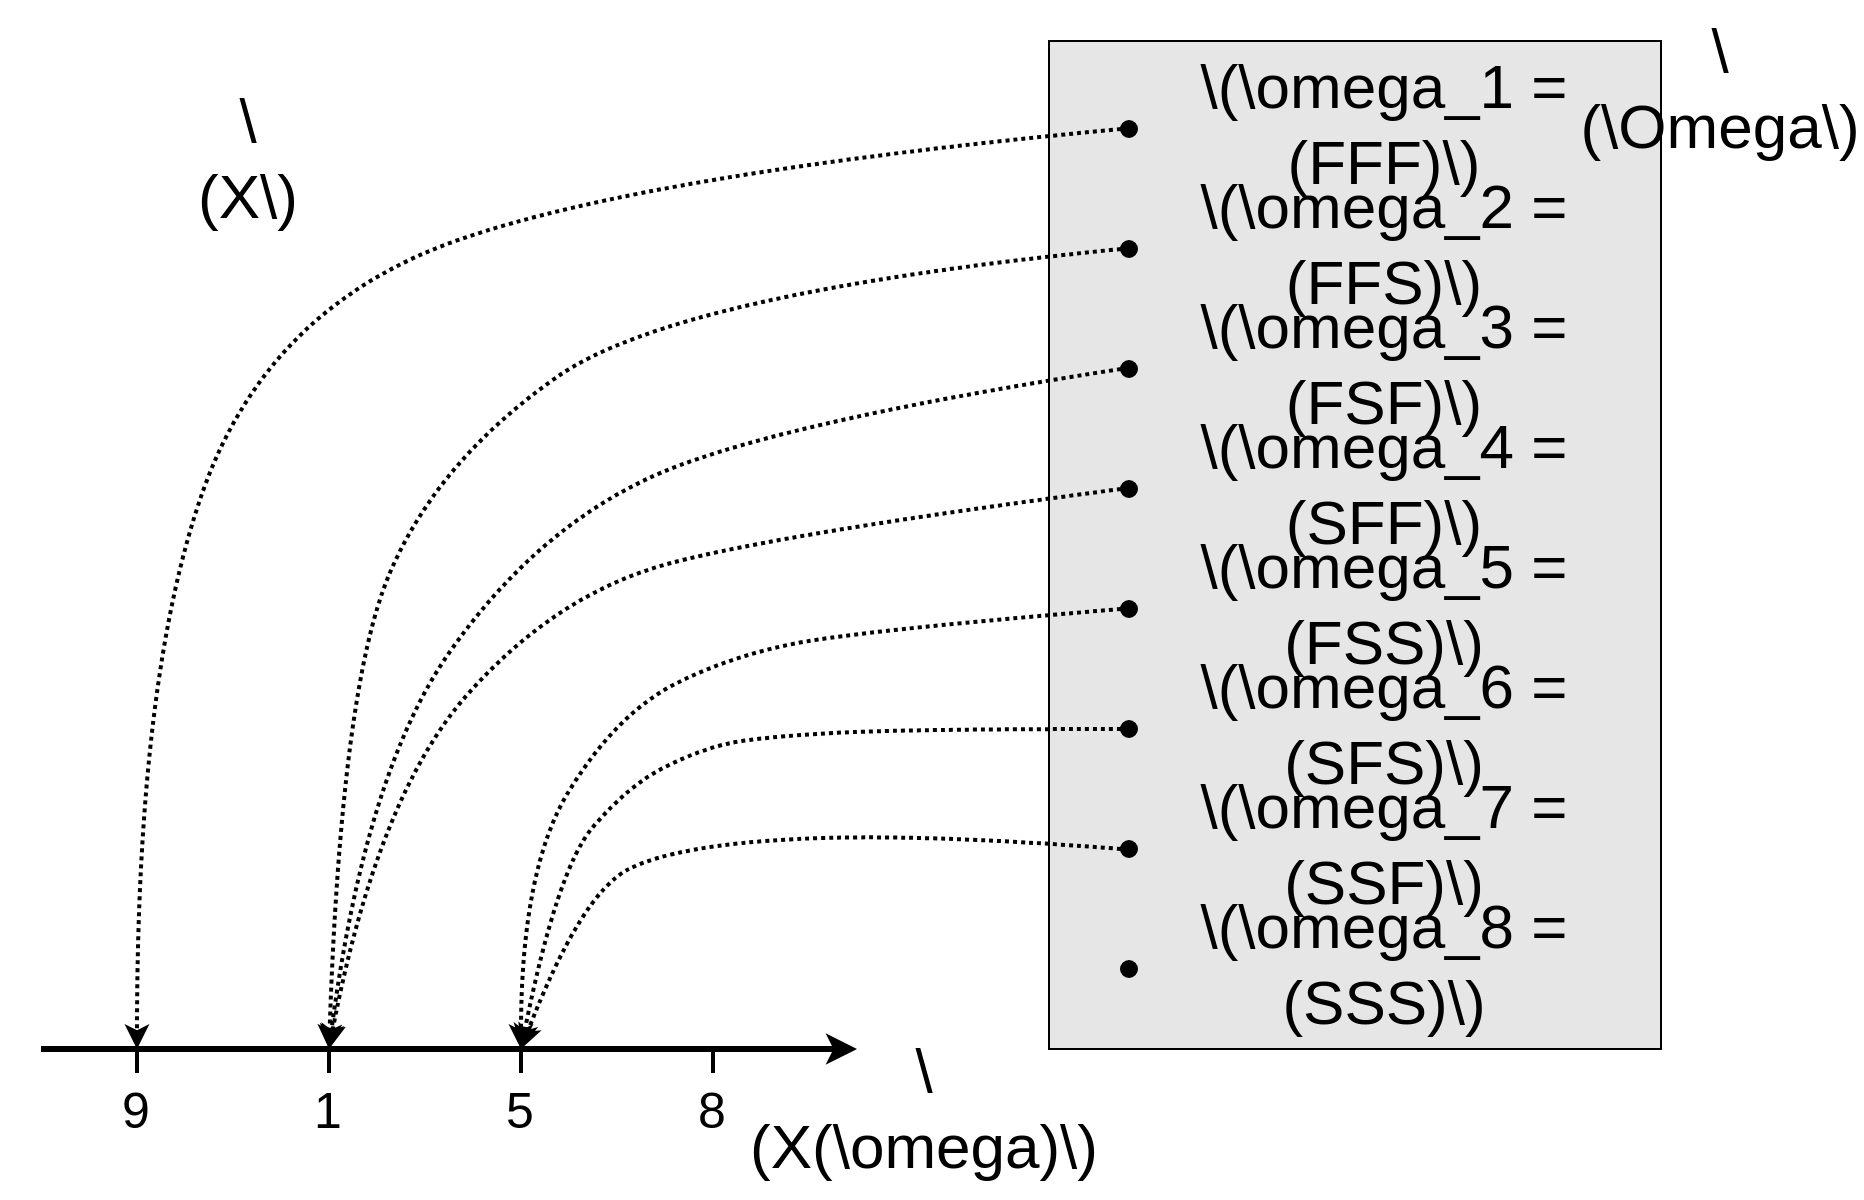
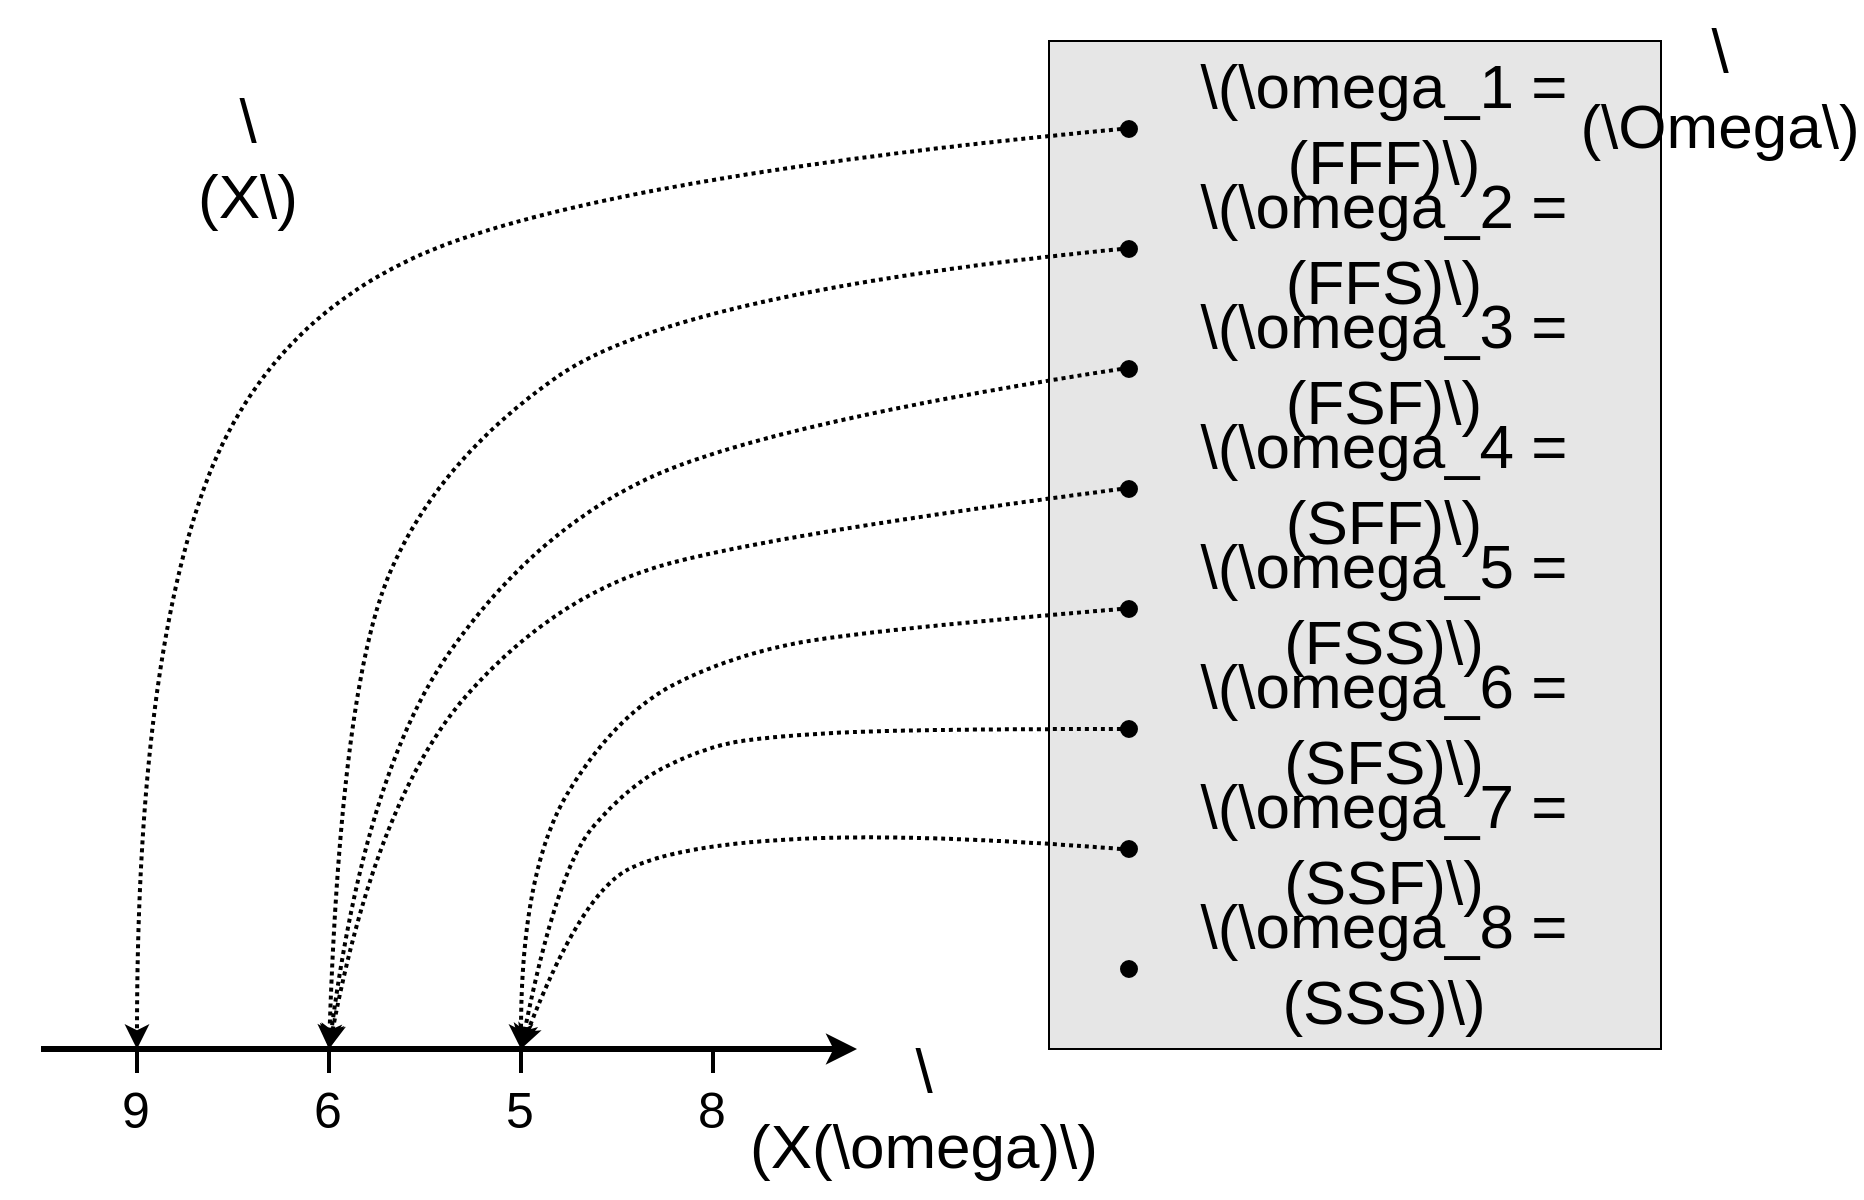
(329, 1109) -> (329, 1109)
